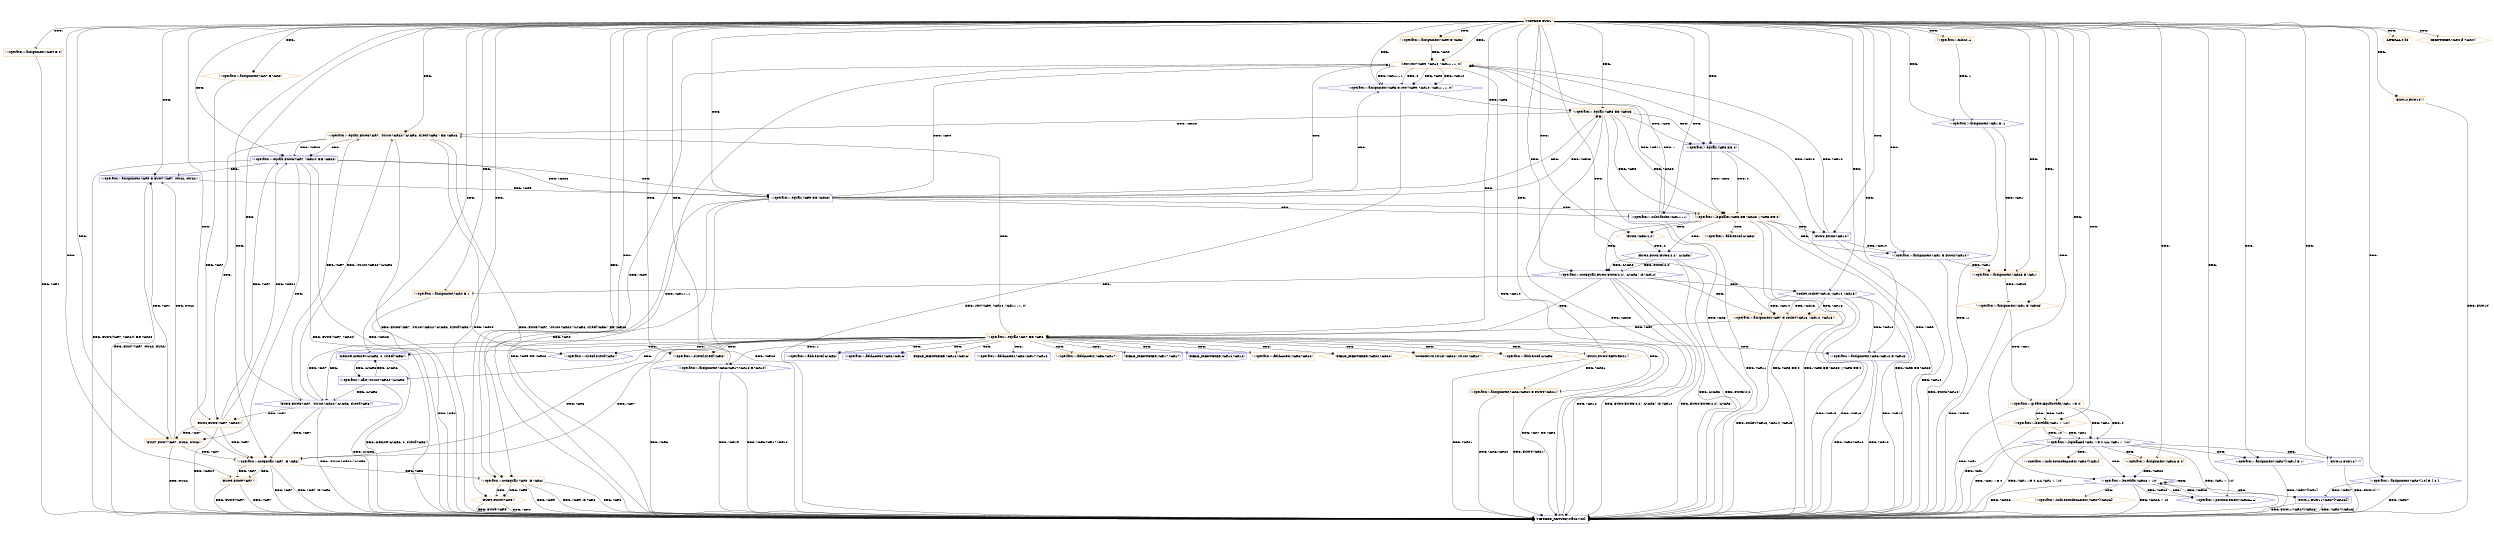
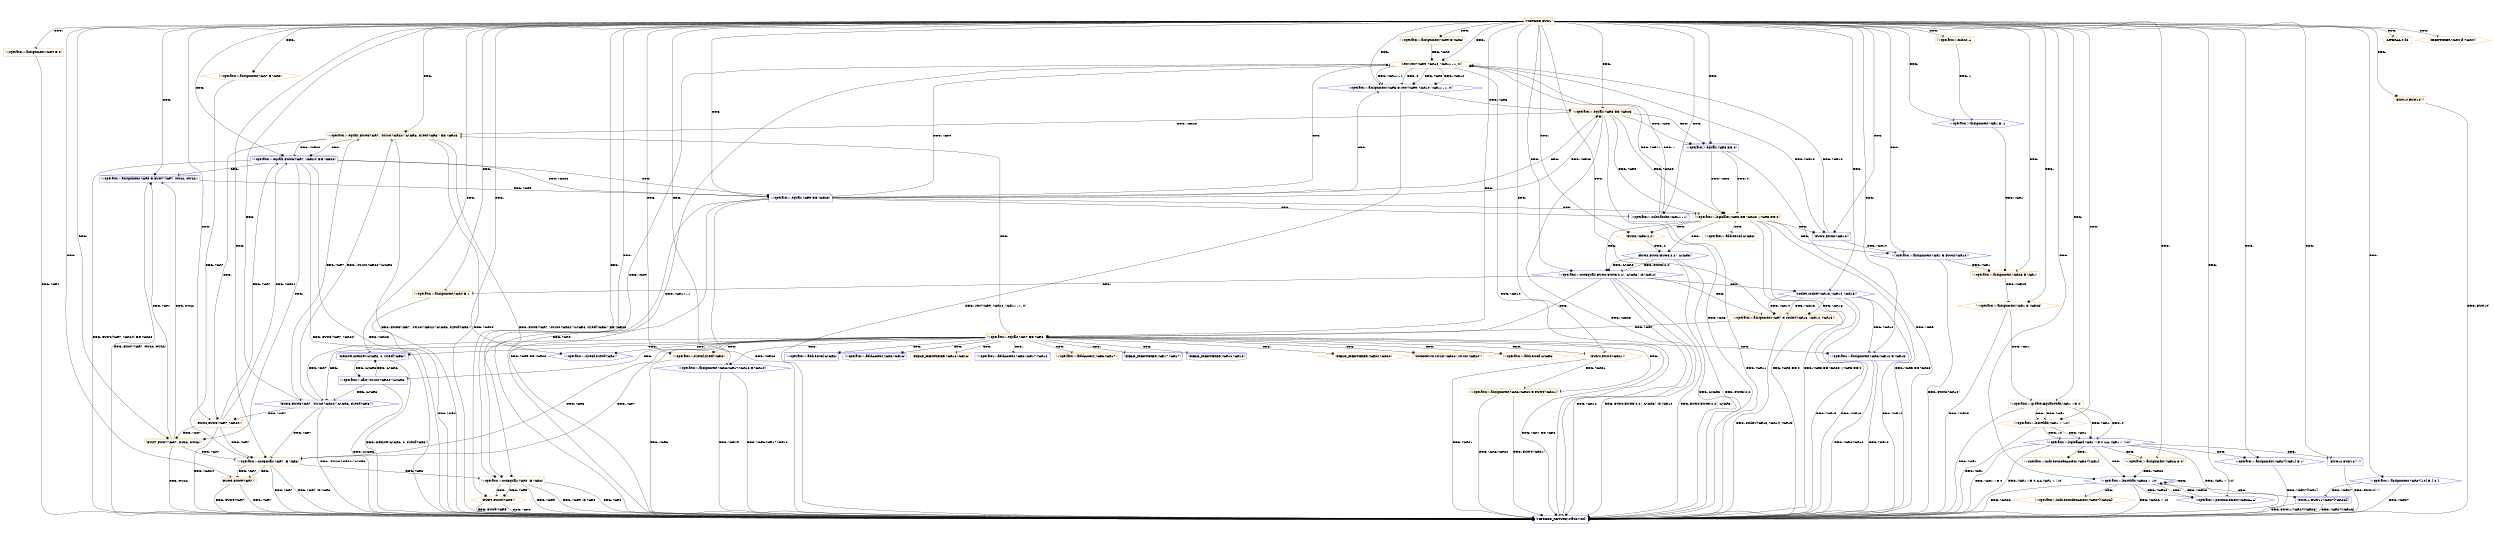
(813, 347) -> (813, 347)
(1283, 356) -> none
(1608, 356) -> (1608, 356)
(1937, 470) -> none
(1919, 507) -> none
